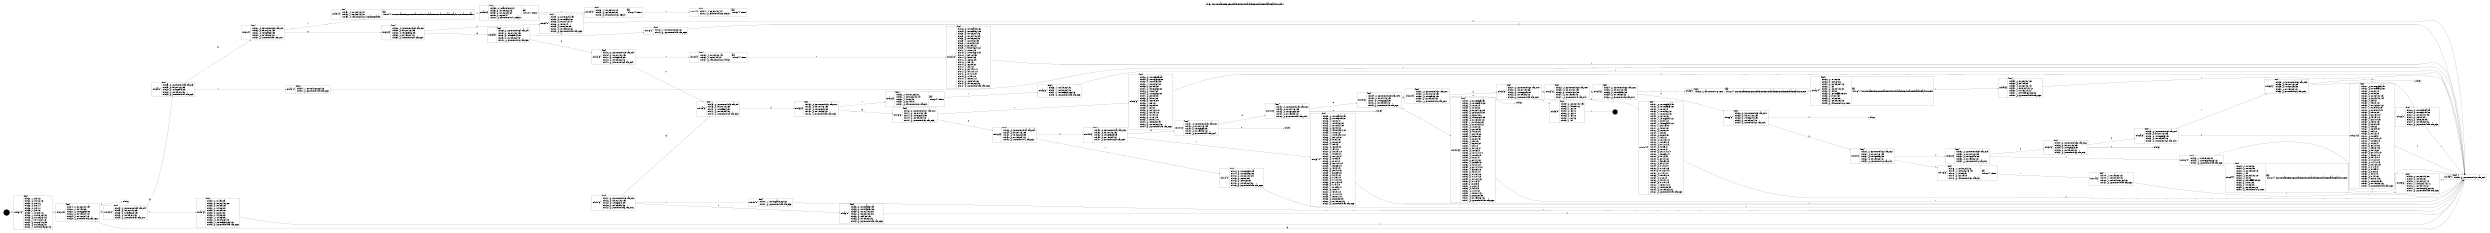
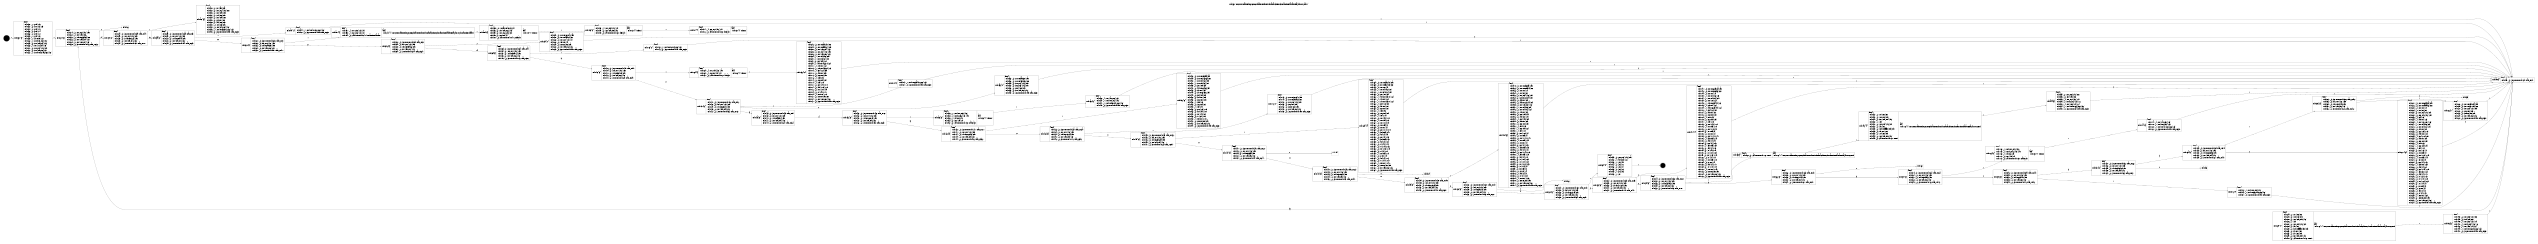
(666, 83) -> (666, 90)
